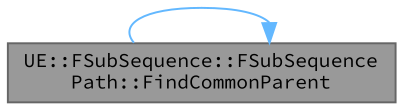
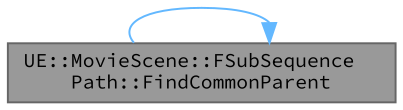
(202, 73) -> (202, 73)
